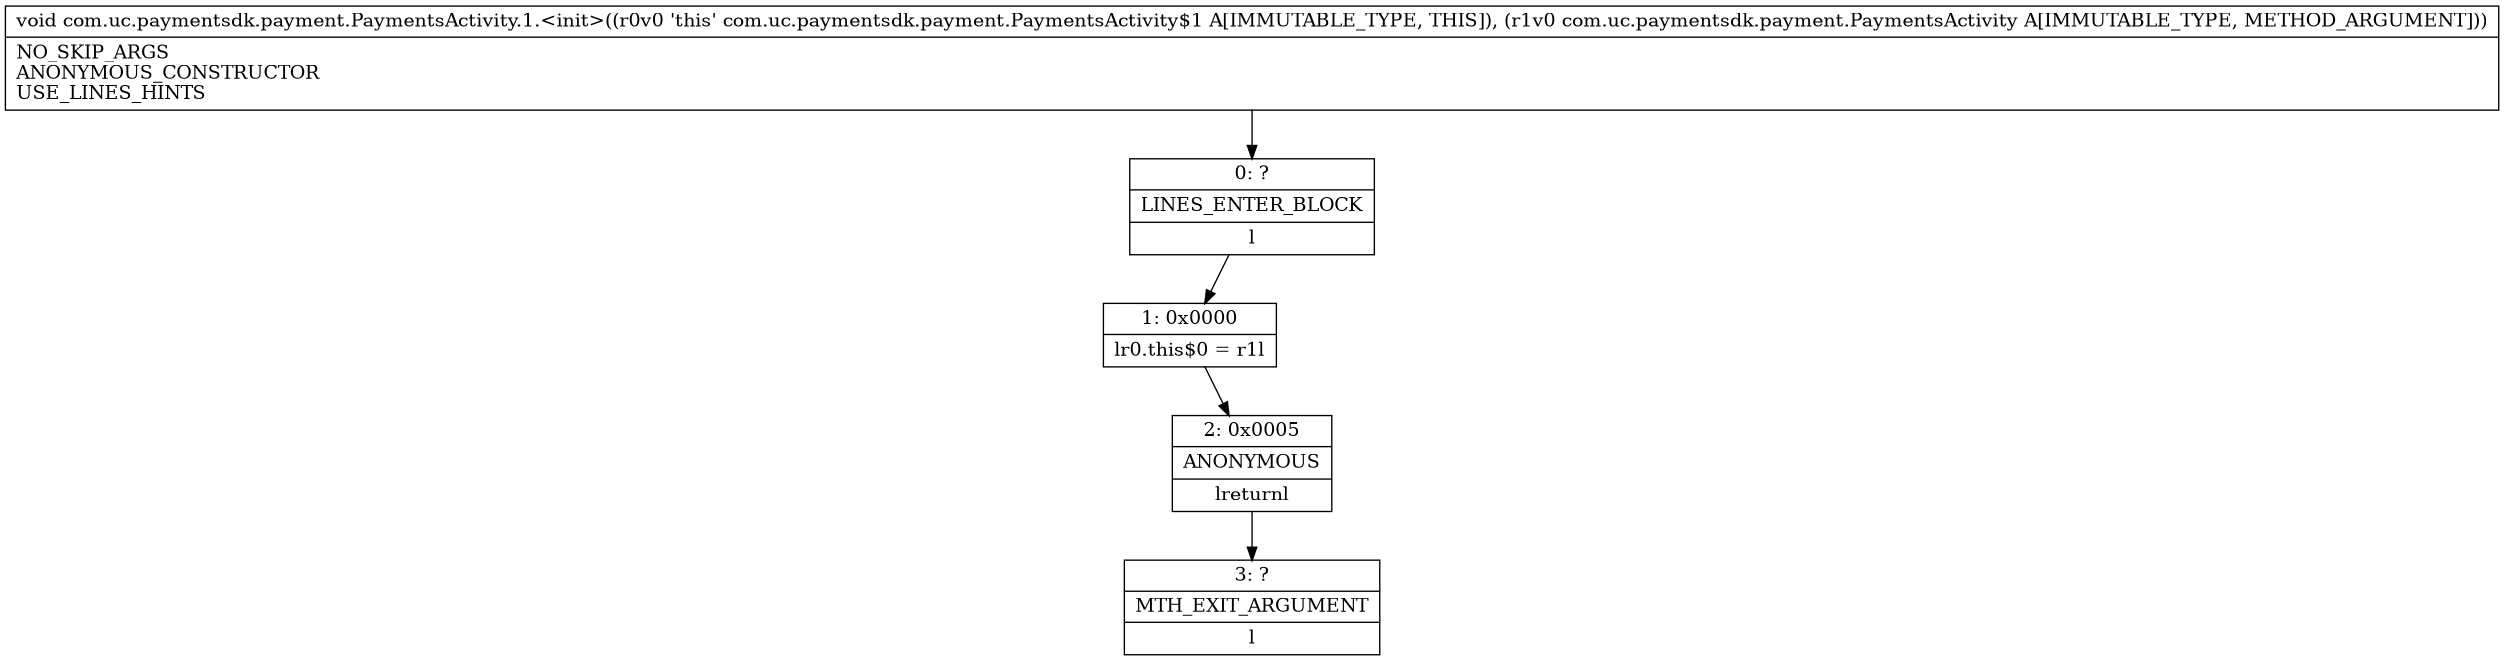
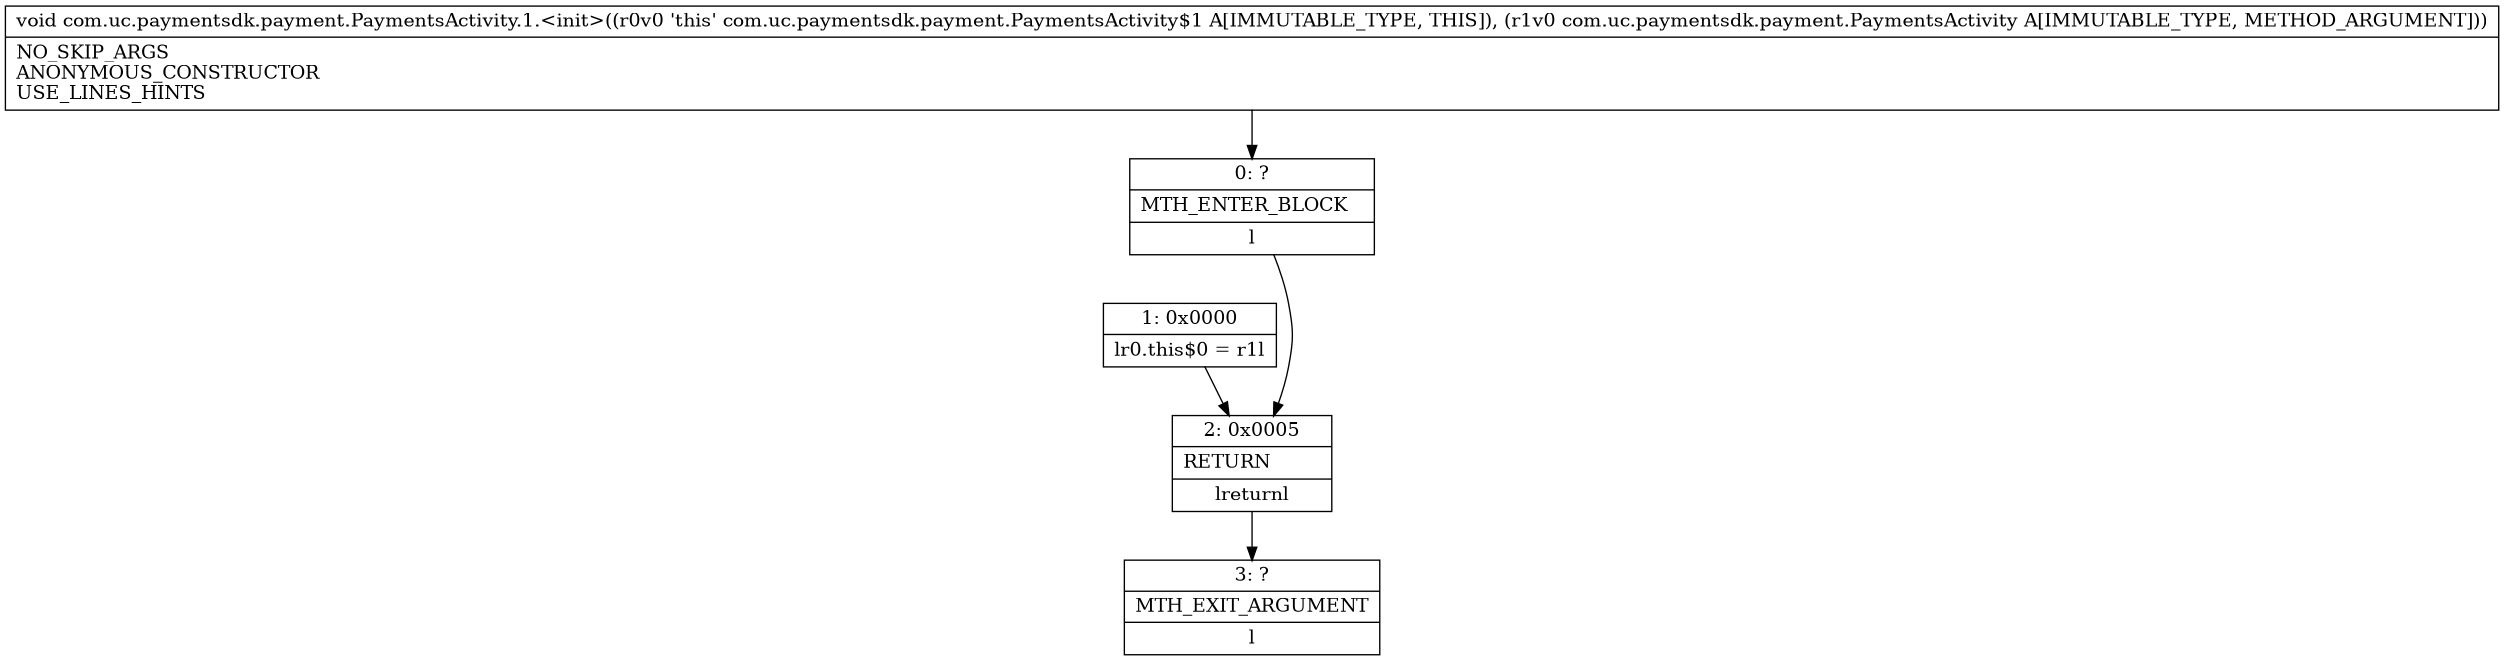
(1252, 205) -> (1245, 205)
(1220, 273) -> (1292, 328)
(1252, 462) -> (1227, 462)
